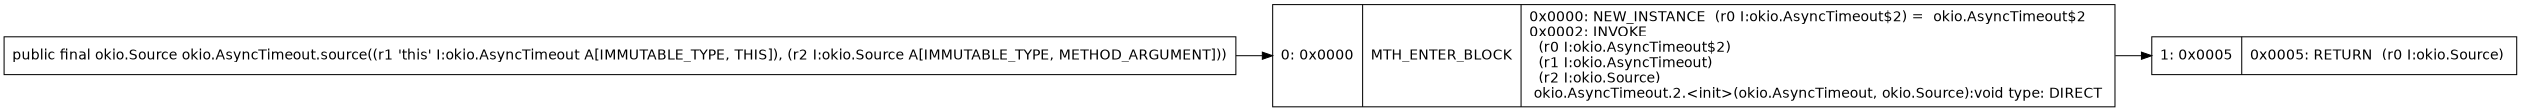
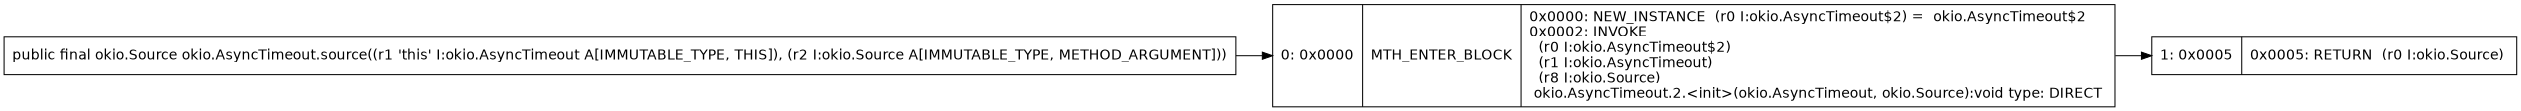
(1595, 78) -> (1595, 78)
